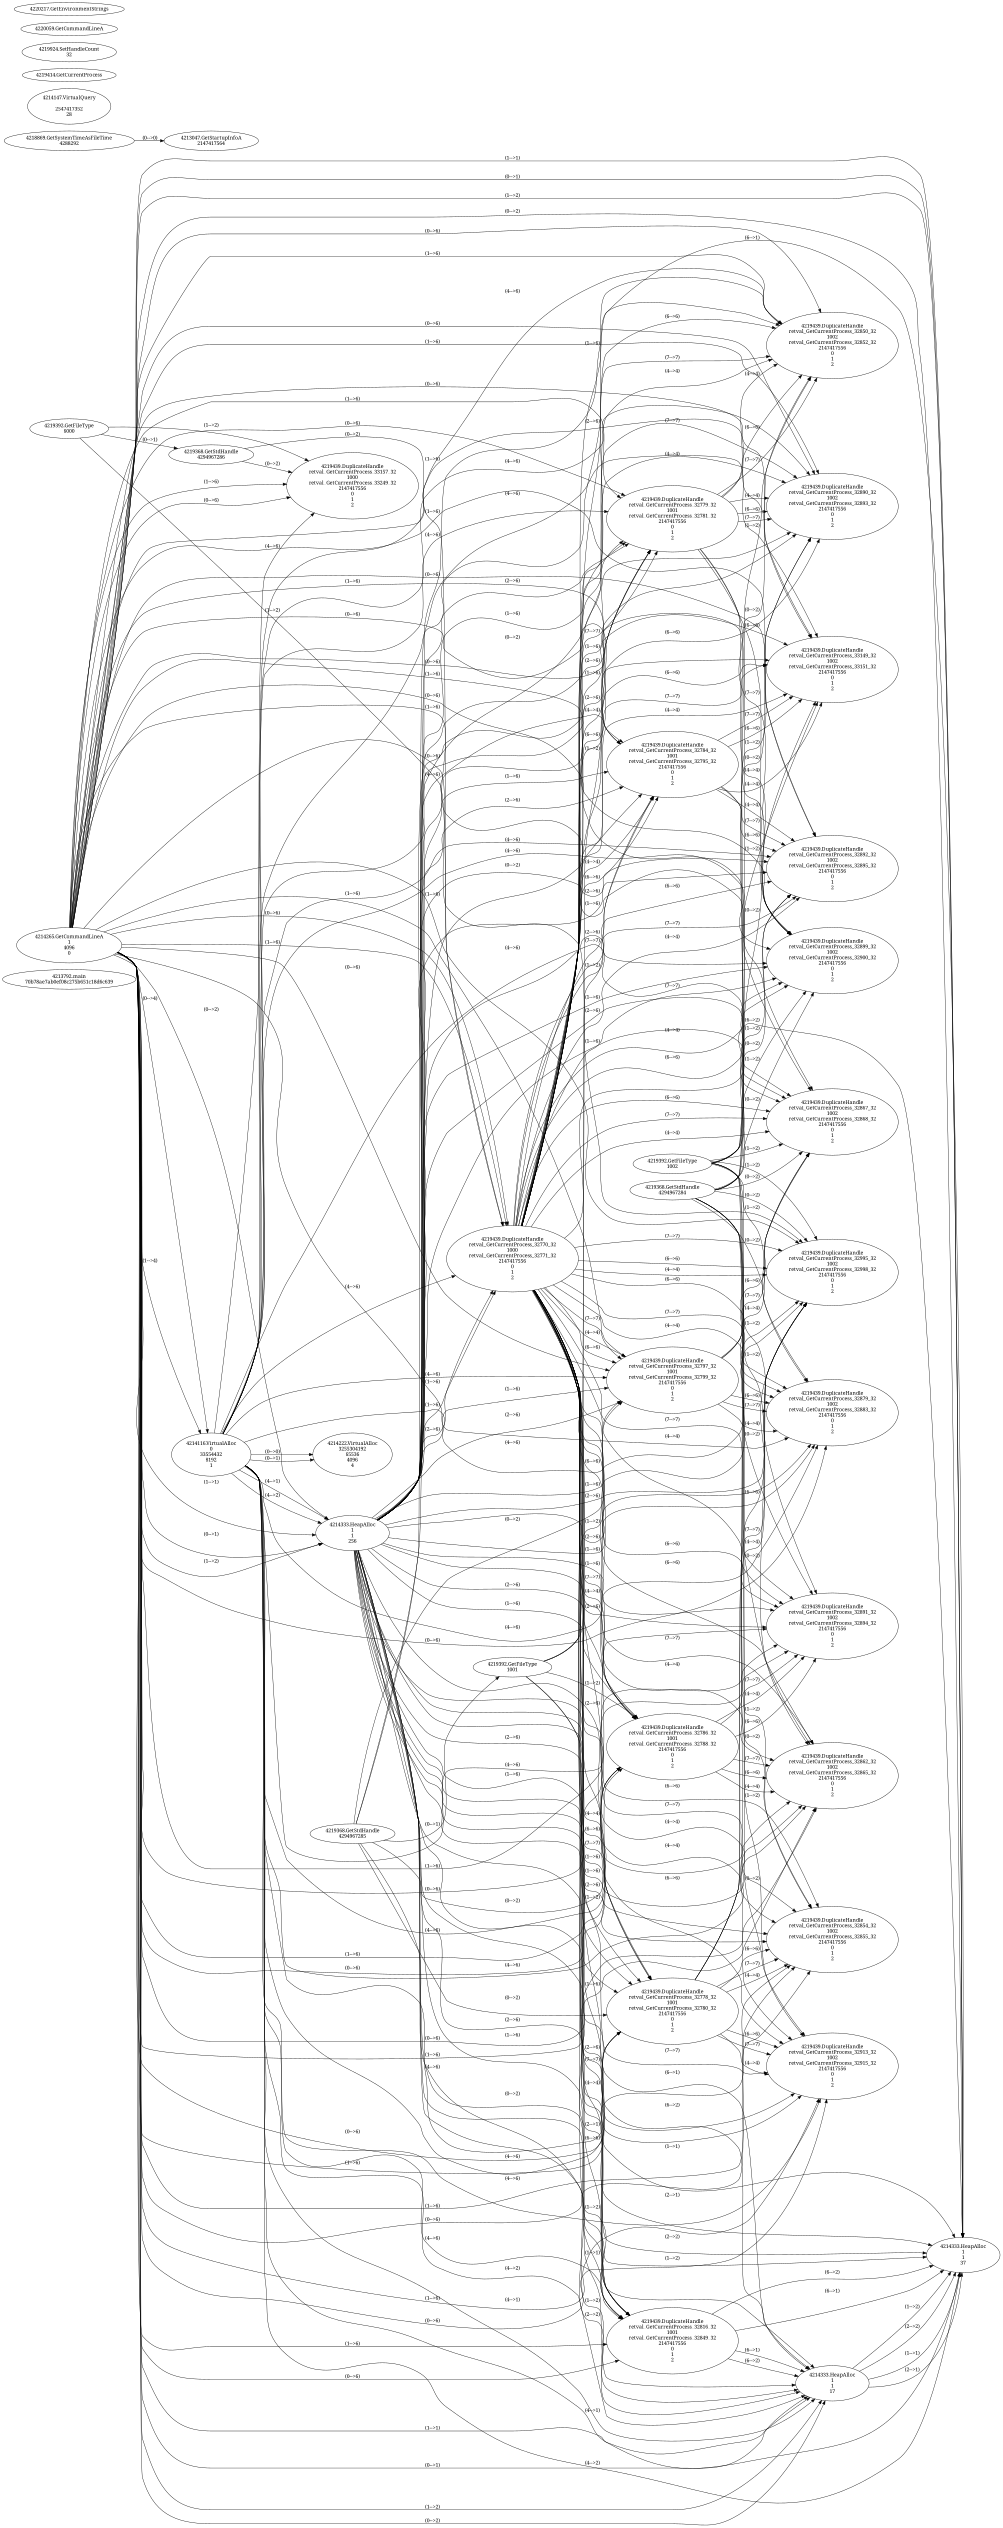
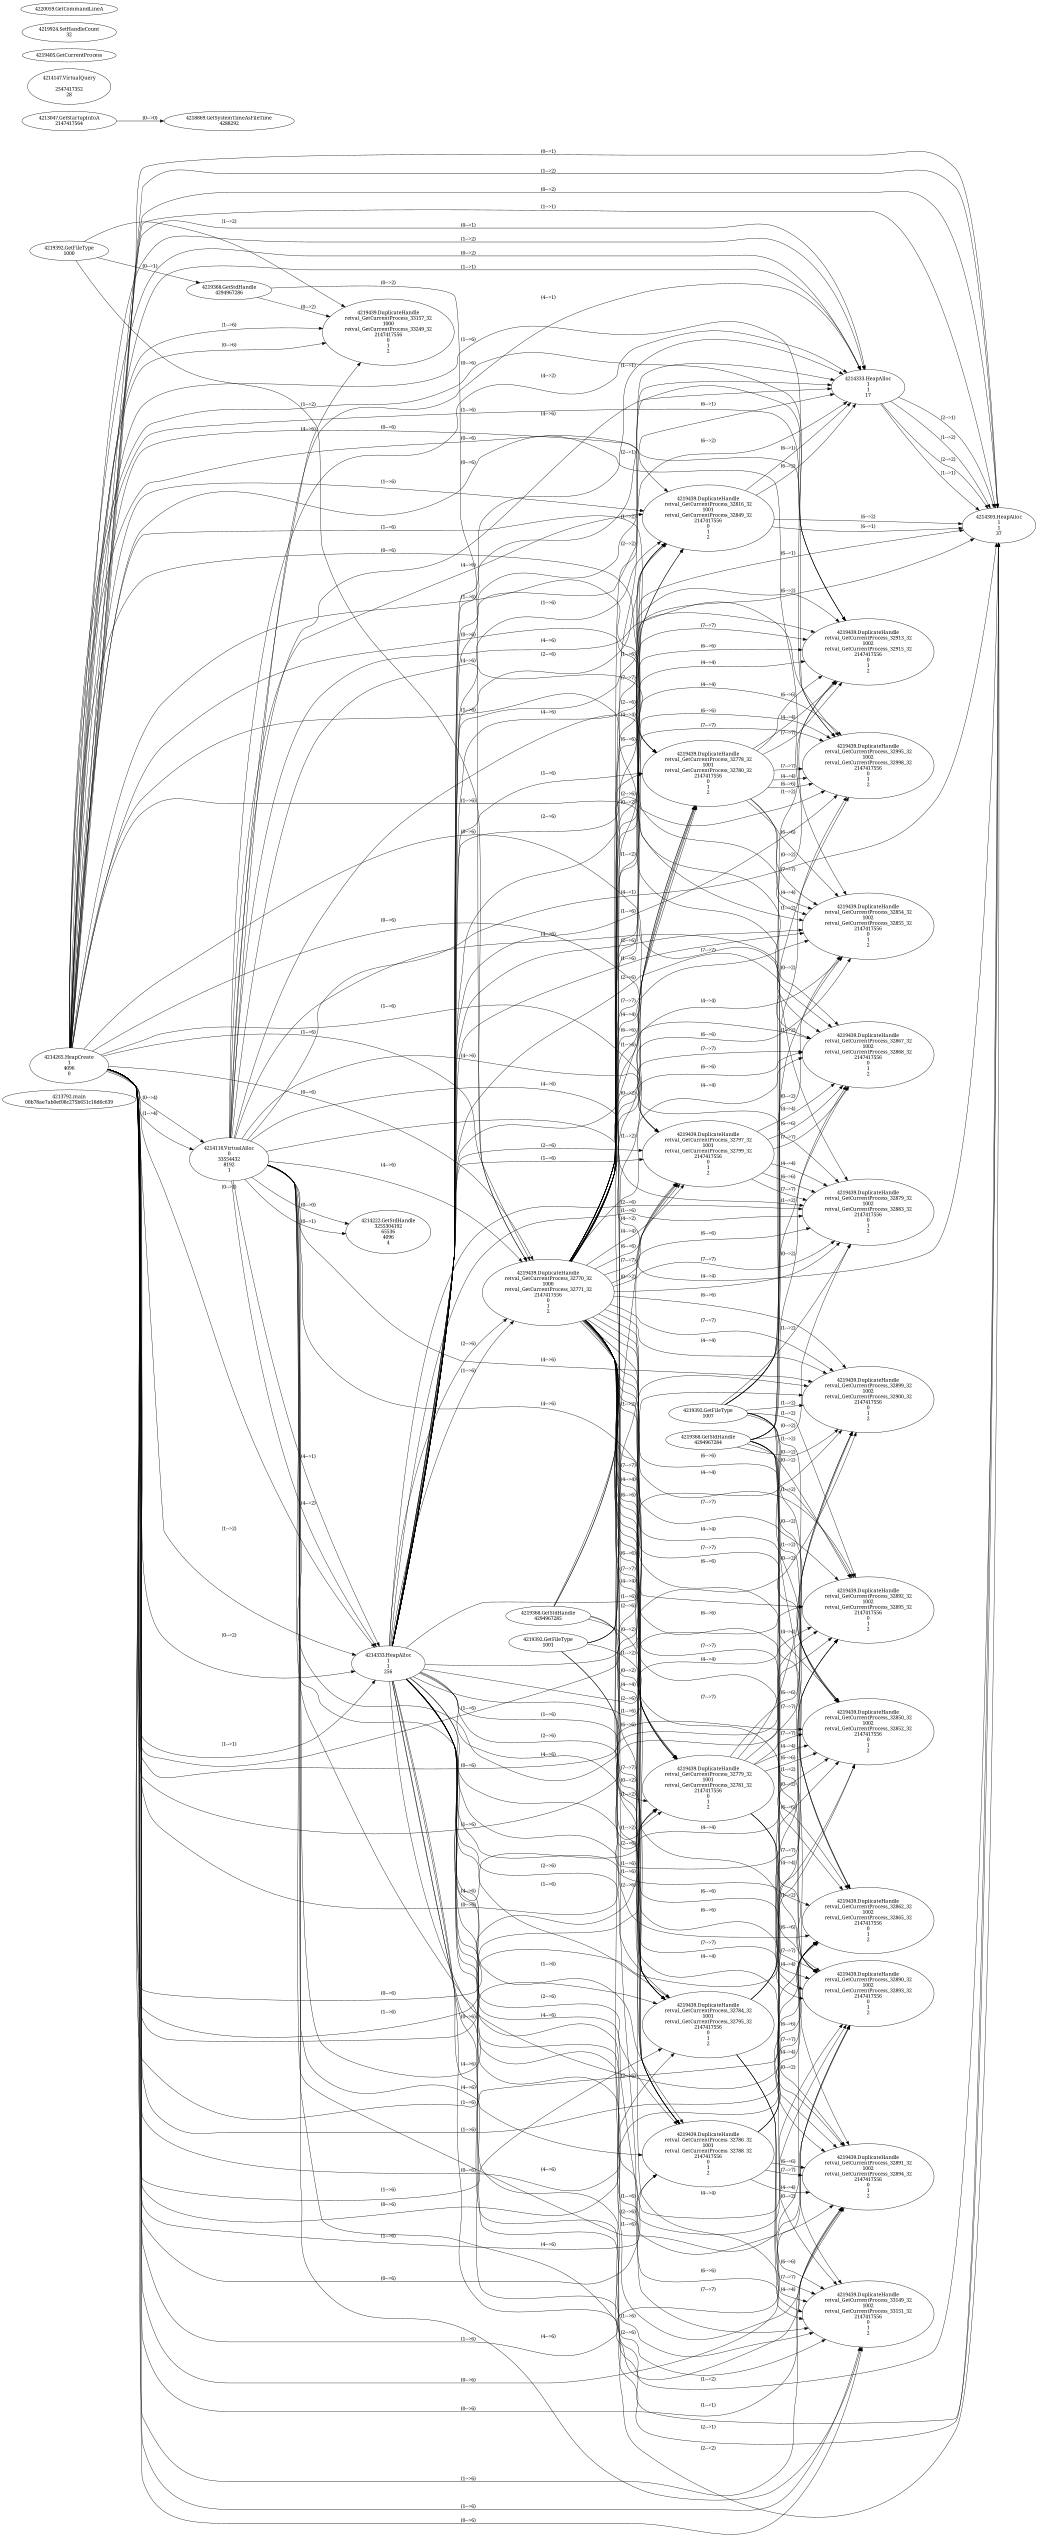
(69, 9) -> none
none -> (69, 55)
(69, 75) -> none
(147, 141) -> (138, 121)
(69, 429) -> (69, 251)
(69, 945) -> (69, 1066)
(69, 979) -> (69, 1100)
(672, 1164) -> (708, 1414)
(353, 1455) -> (388, 1232)
(446, 1785) -> none
(963, 2255) -> (999, 525)
